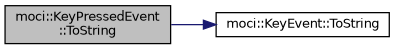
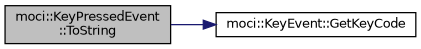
(303, 25) -> (316, 25)
